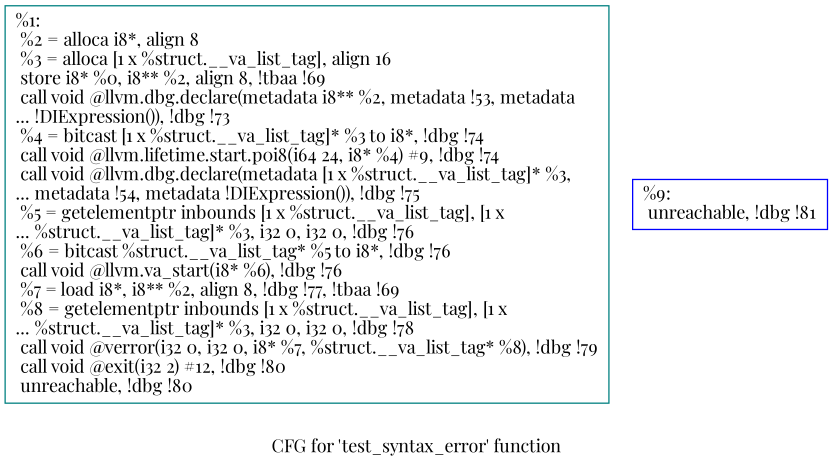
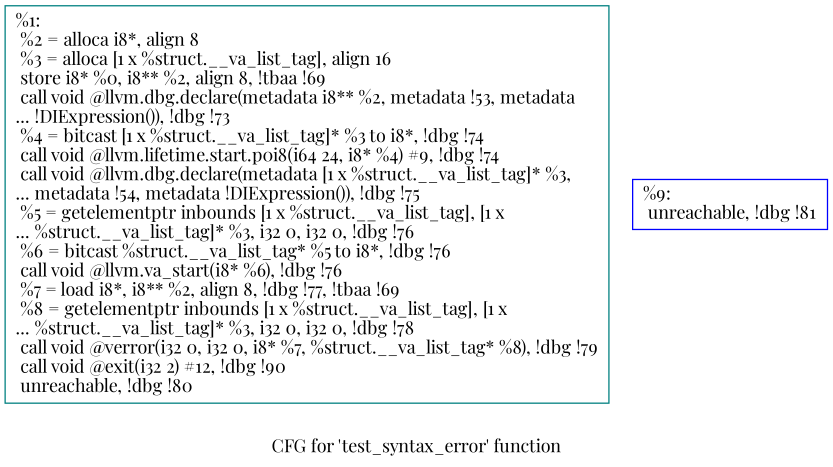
(151, 367) -> (151, 367)
